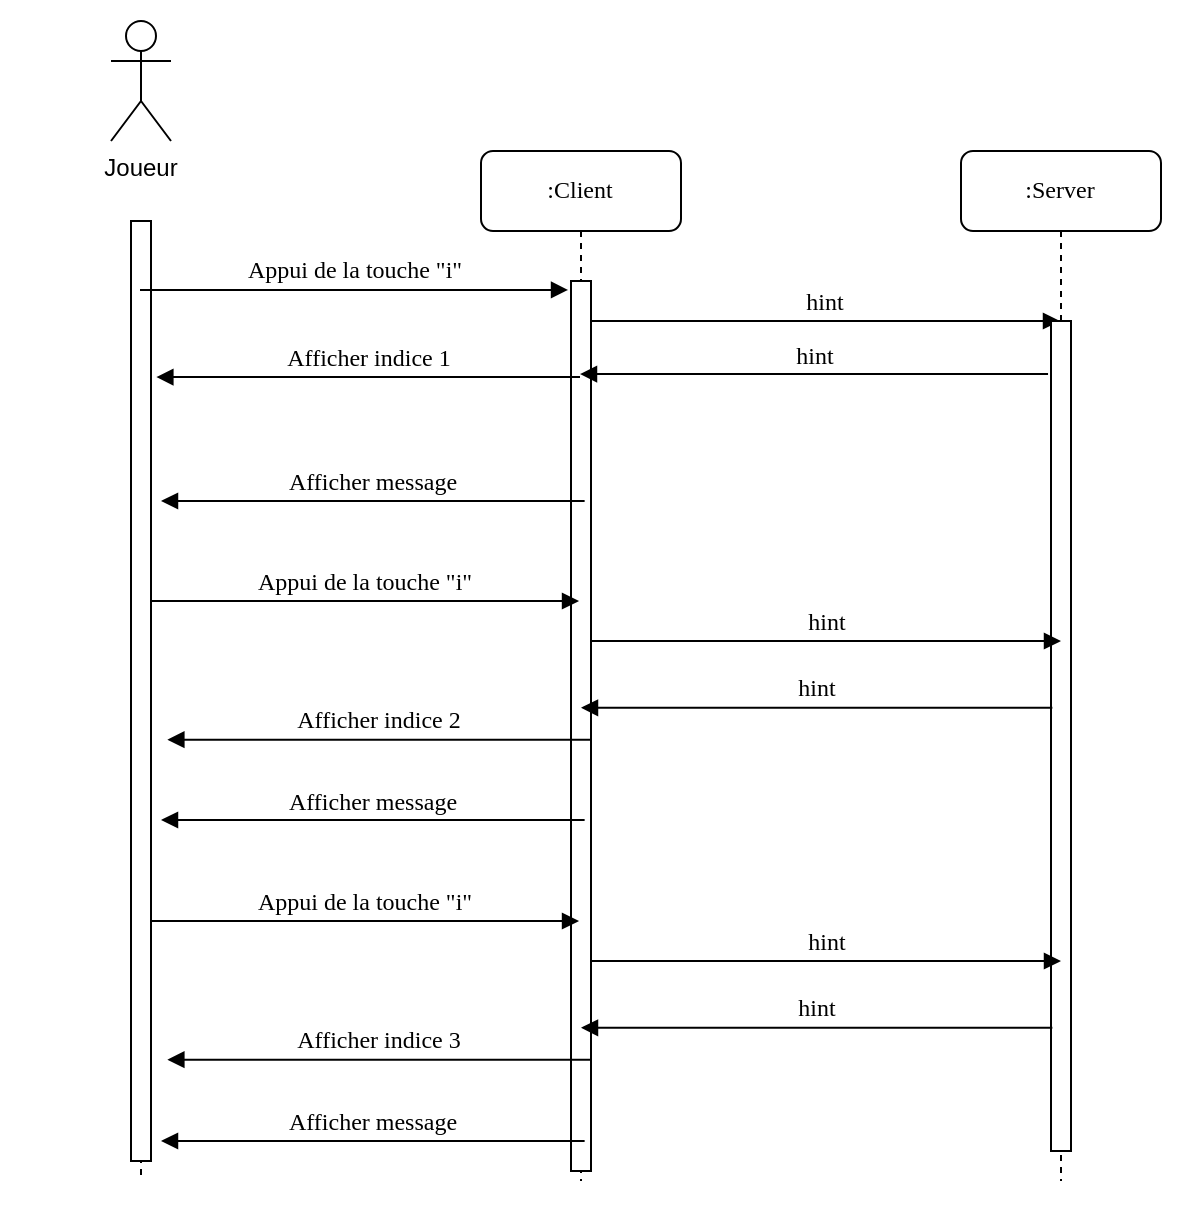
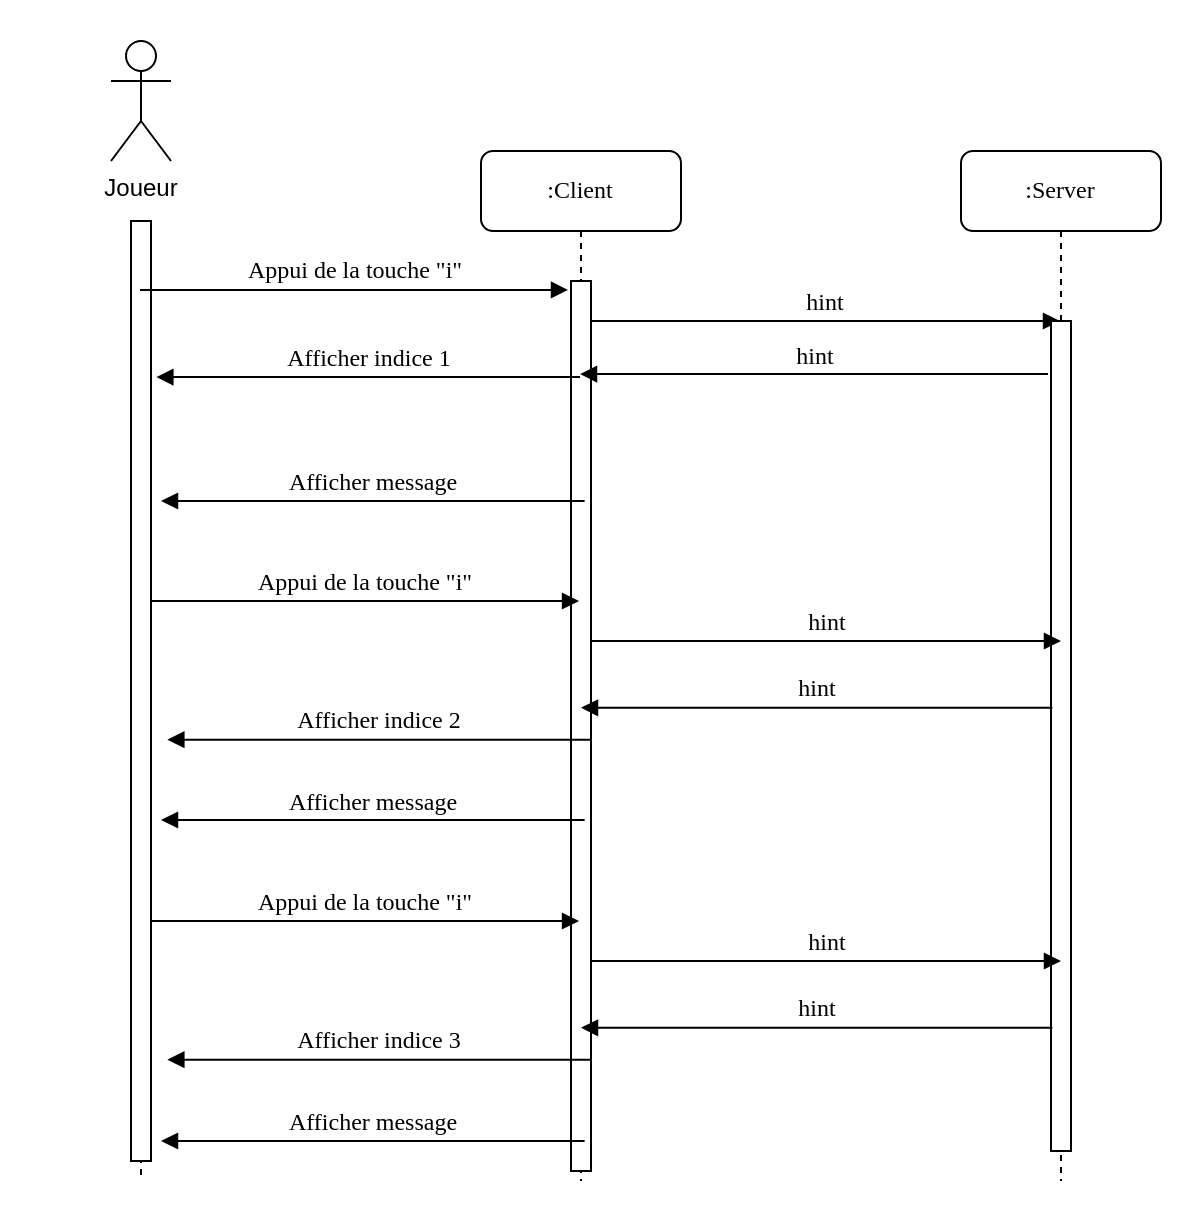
(141, 81) -> (141, 101)
